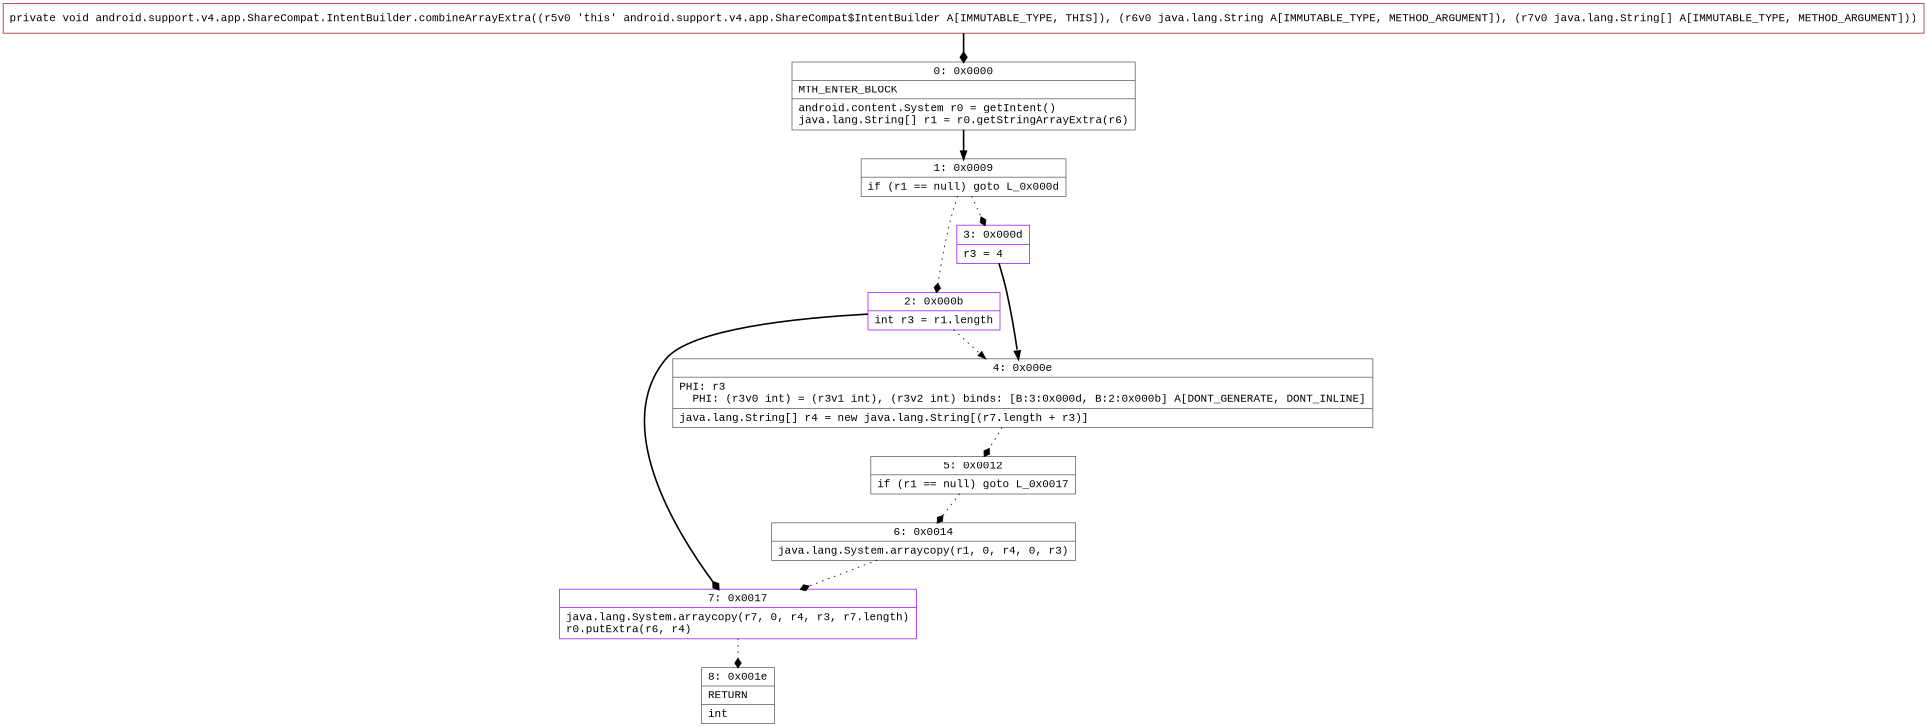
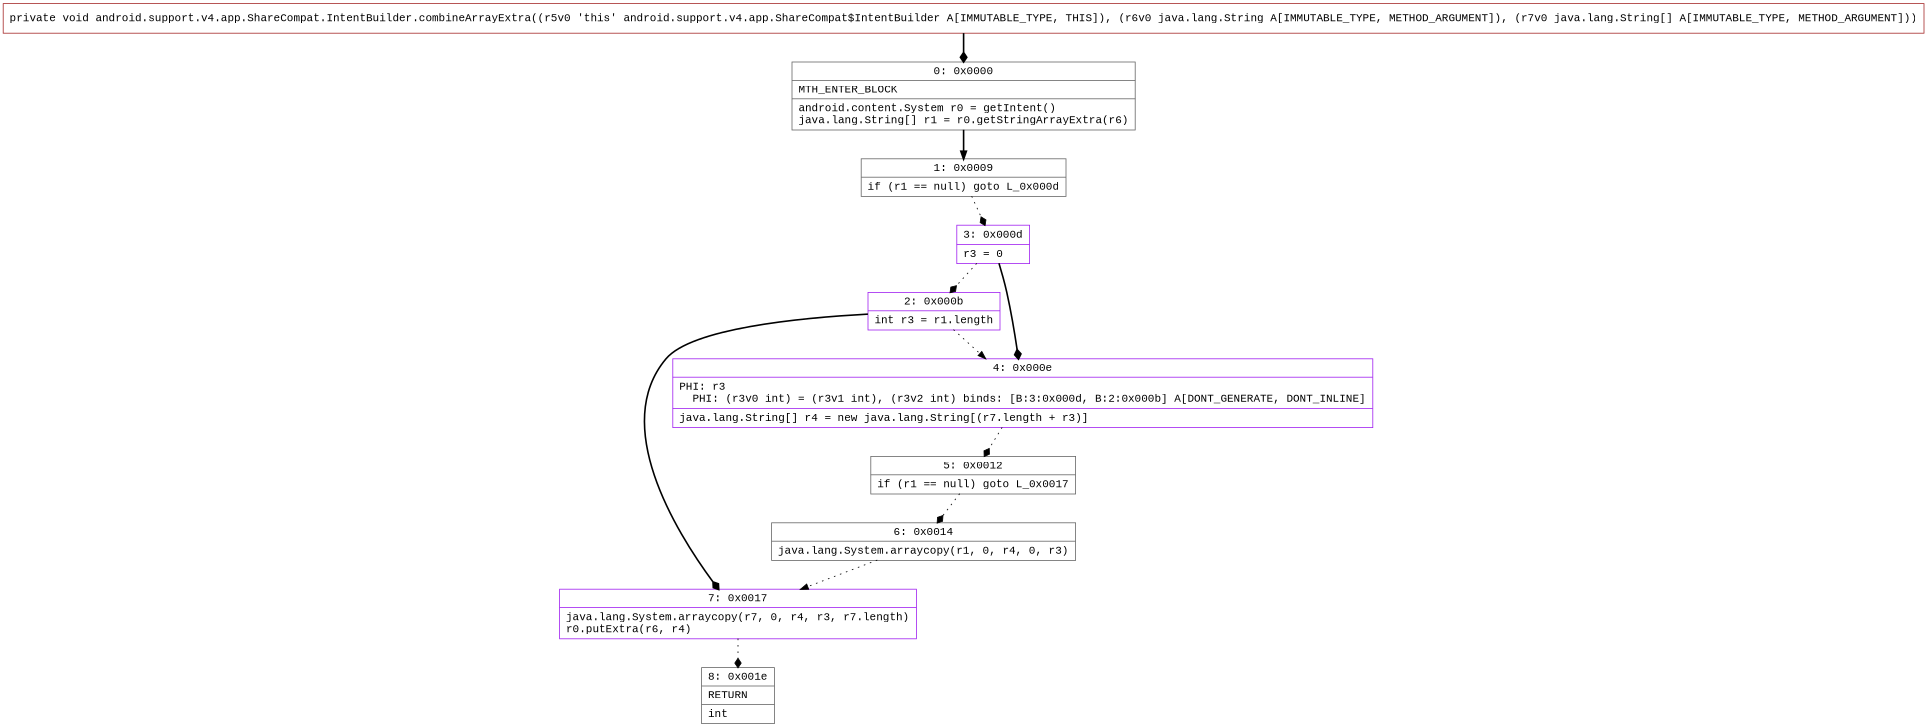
(946, 239) -> (967, 274)
(983, 254) -> (983, 254)
(1010, 306) -> (1010, 306)
(1023, 393) -> (1023, 393)
(843, 573) -> (843, 573)
